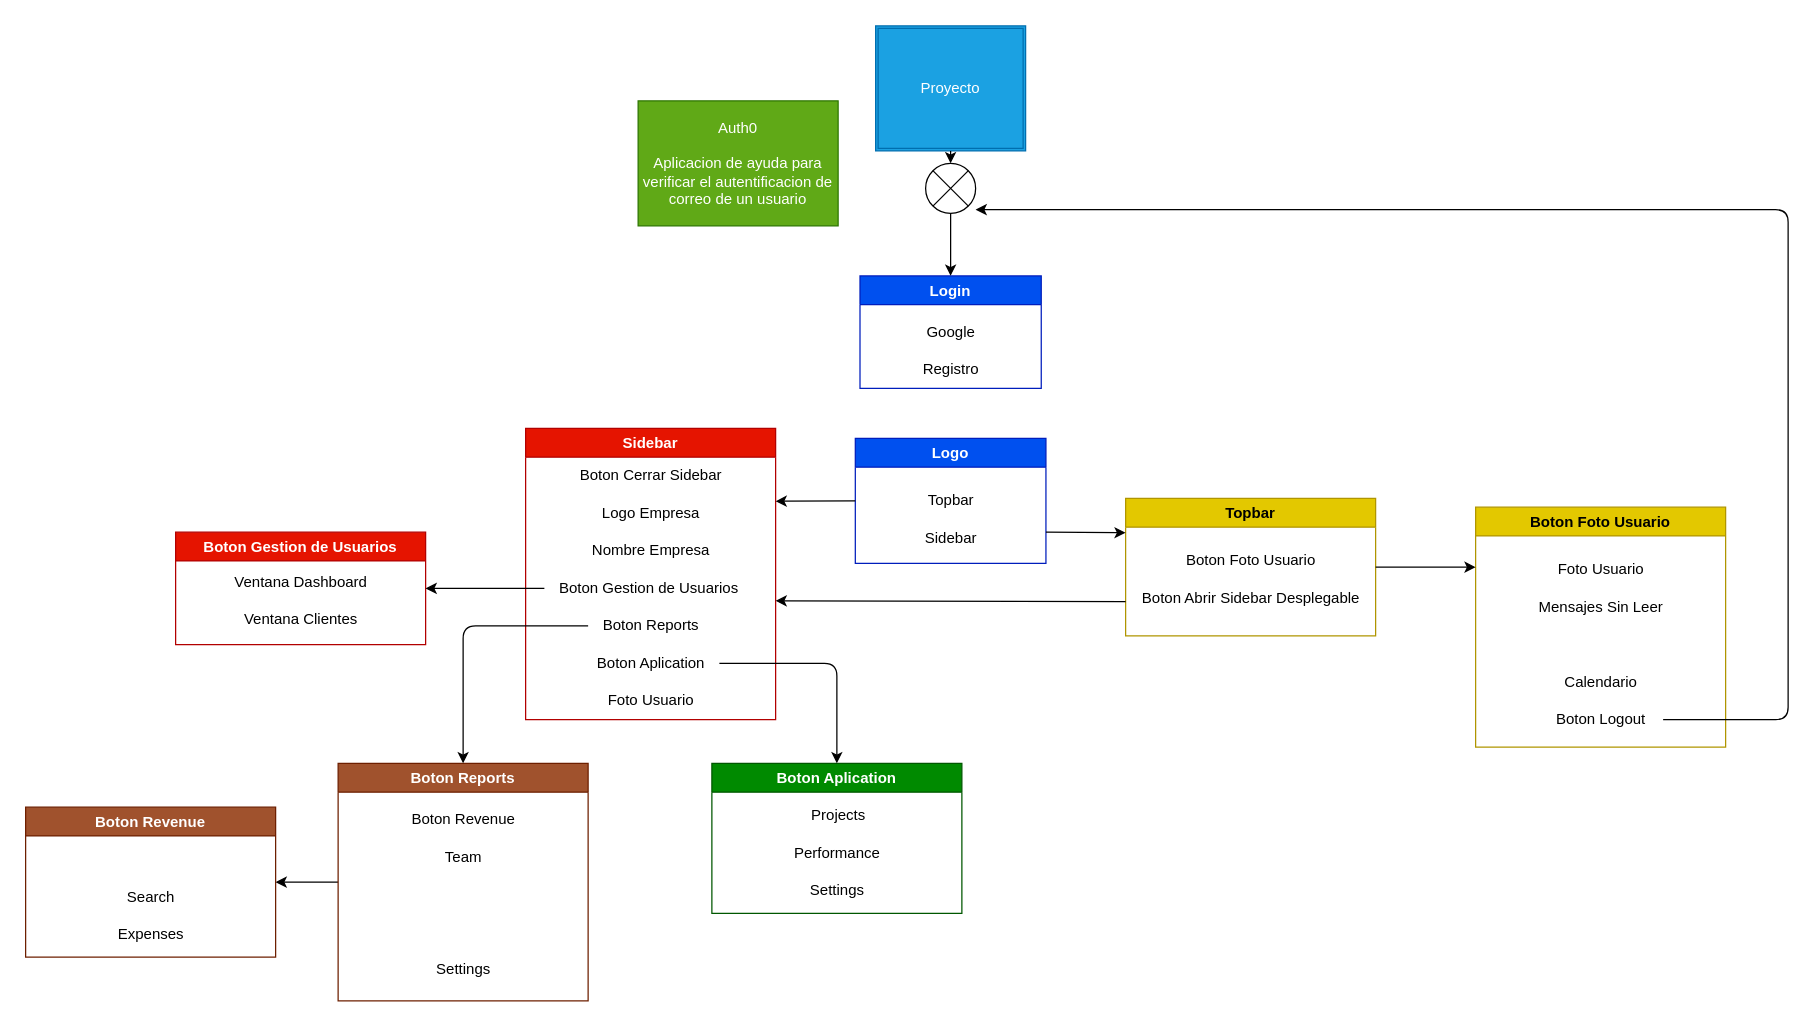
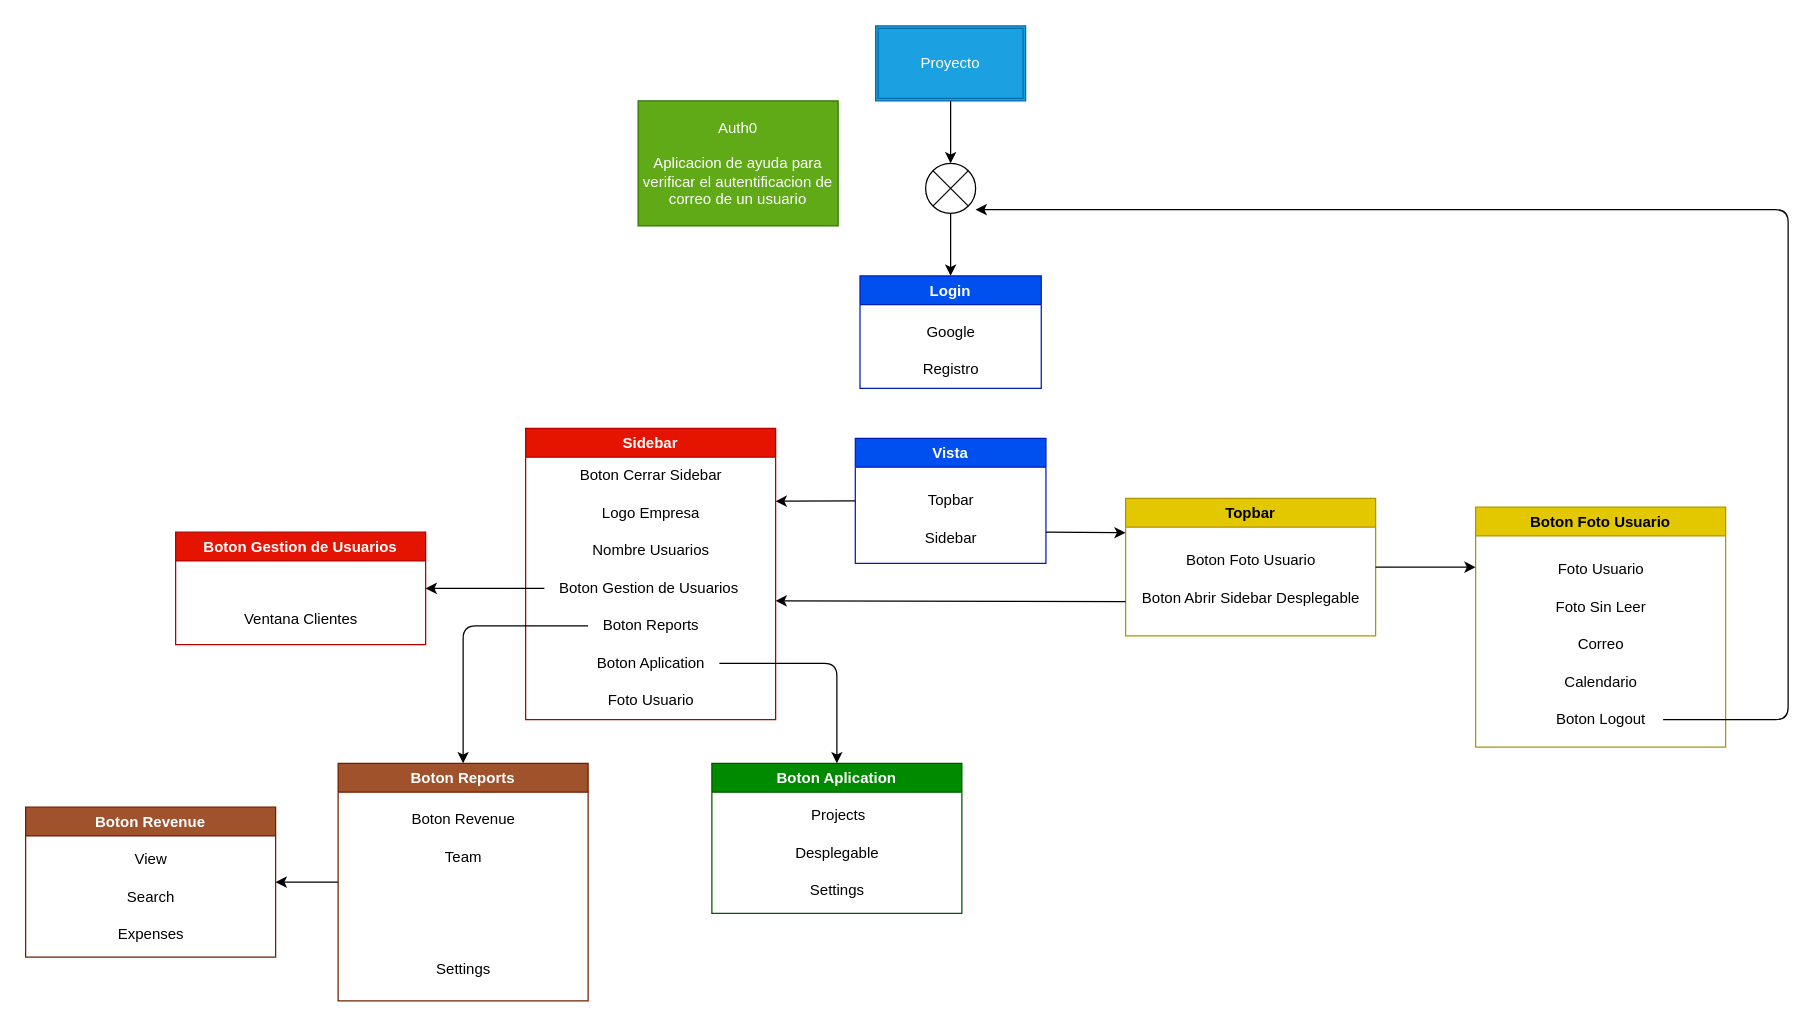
(951, 88) -> (951, 63)
(950, 453) -> (950, 453)
(651, 551) -> (651, 551)
(301, 582) -> none
(1601, 607) -> (1601, 607)
none -> (1601, 644)
(838, 853) -> (838, 853)
none -> (151, 859)
